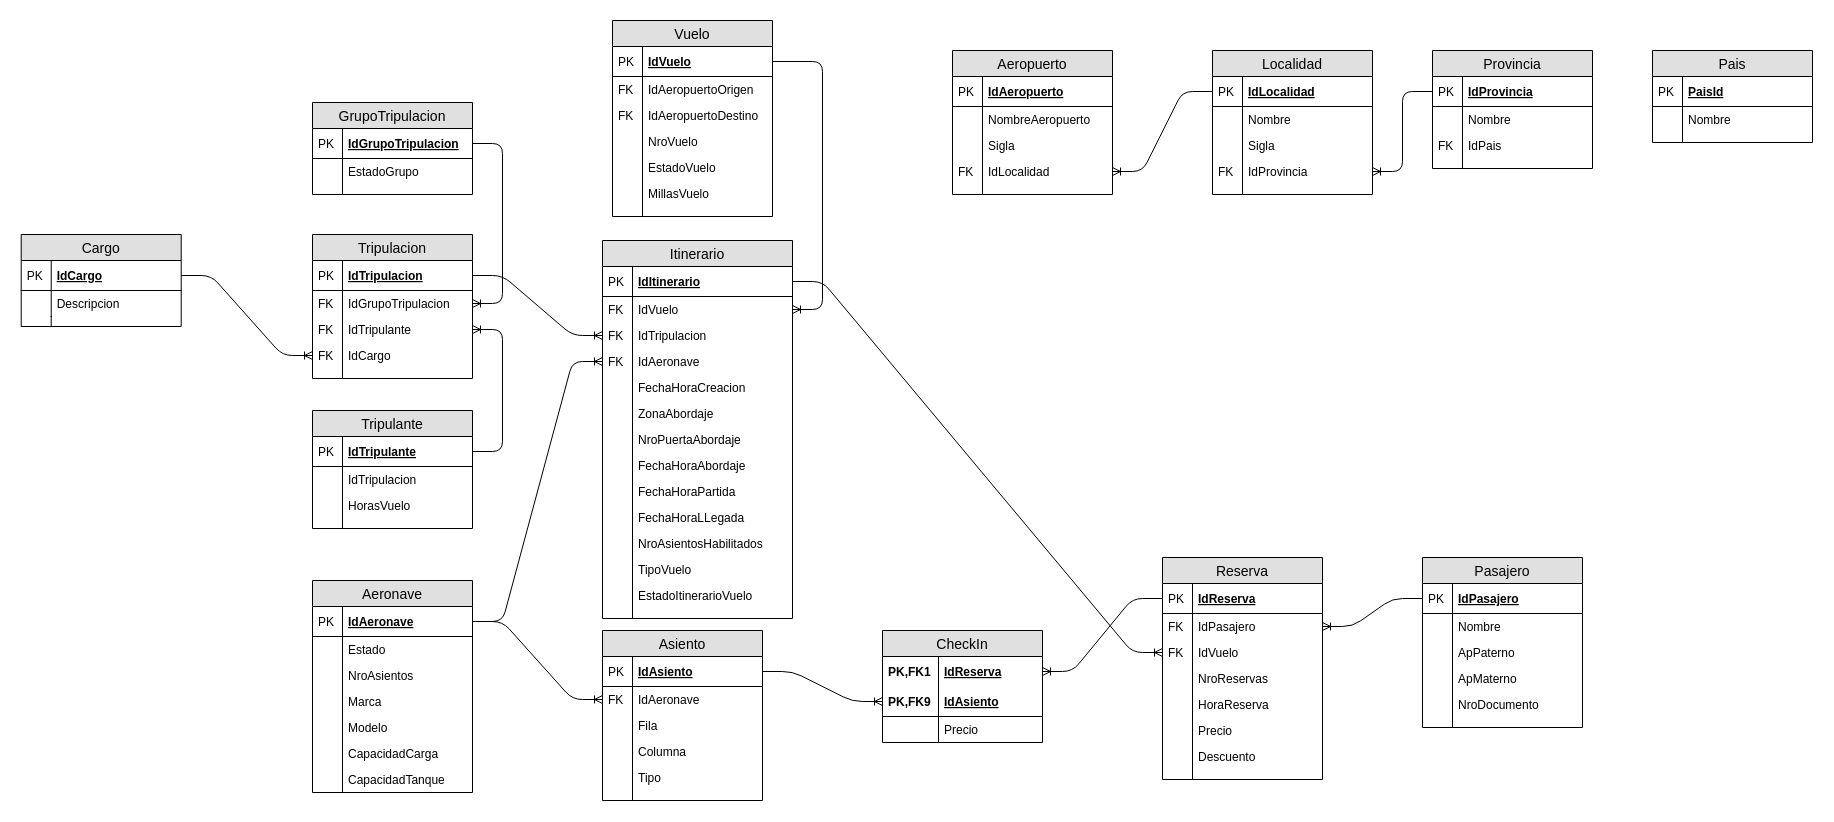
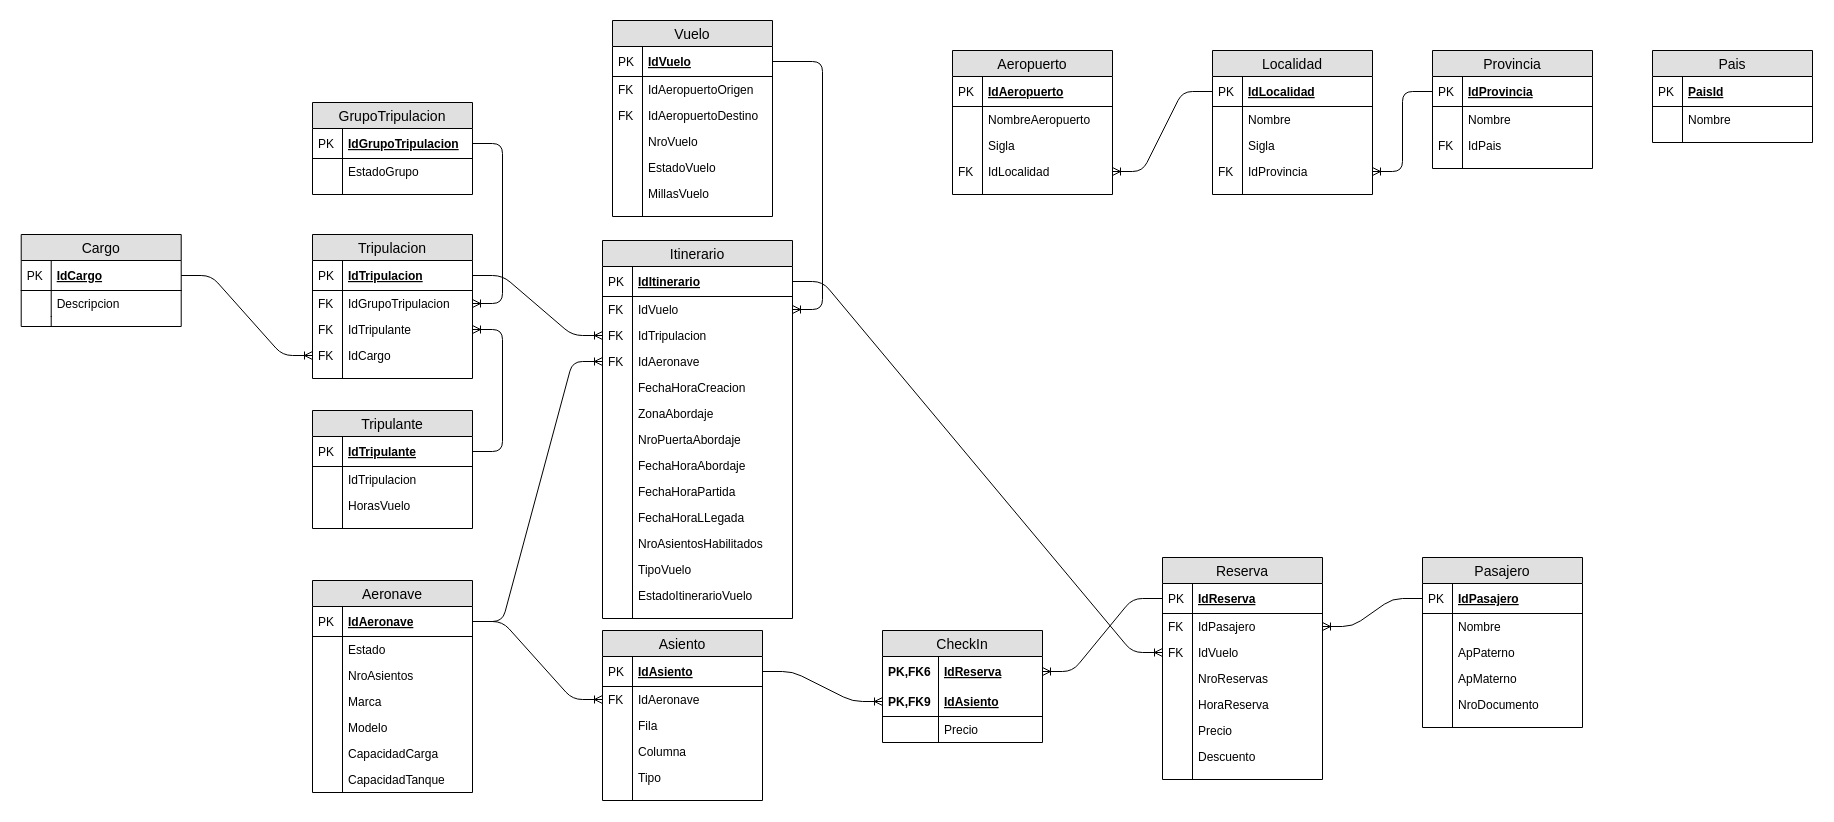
(907, 672) -> (907, 672)
